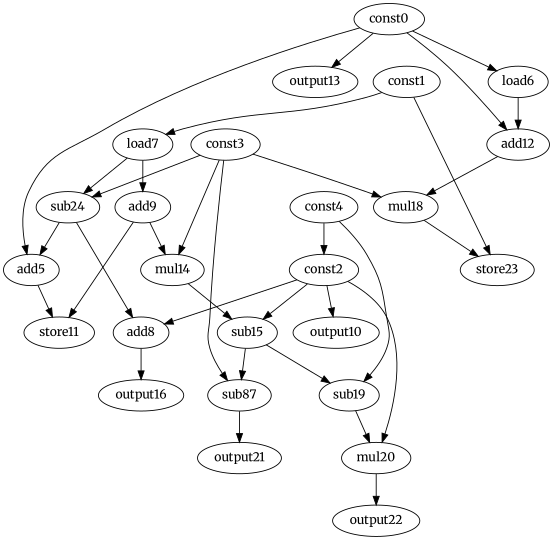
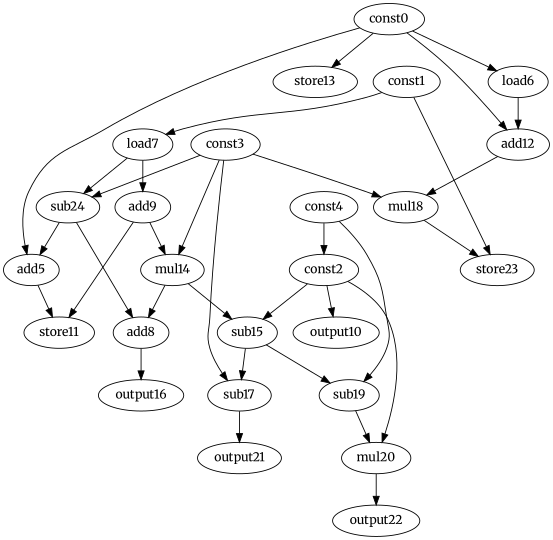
(315, 82) -> (315, 82)
(235, 301) -> (159, 297)
(239, 395) -> (239, 395)
